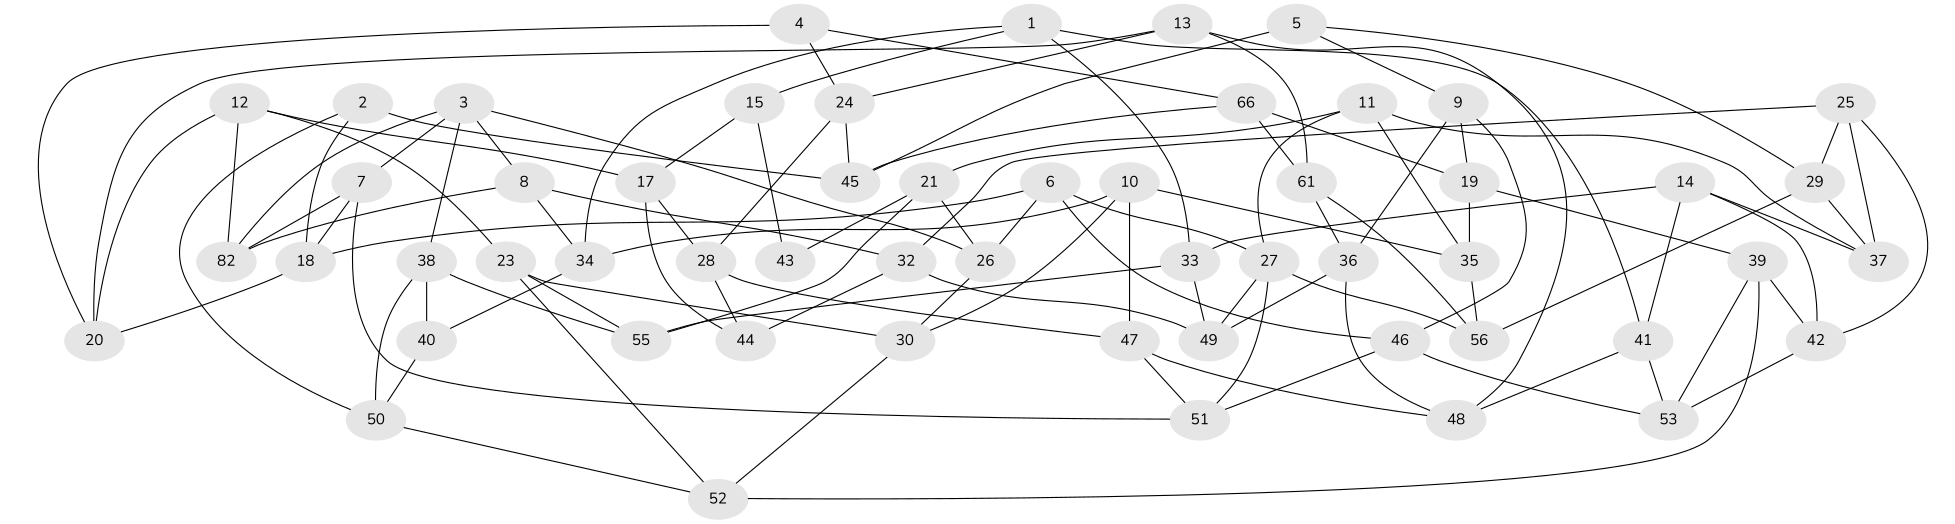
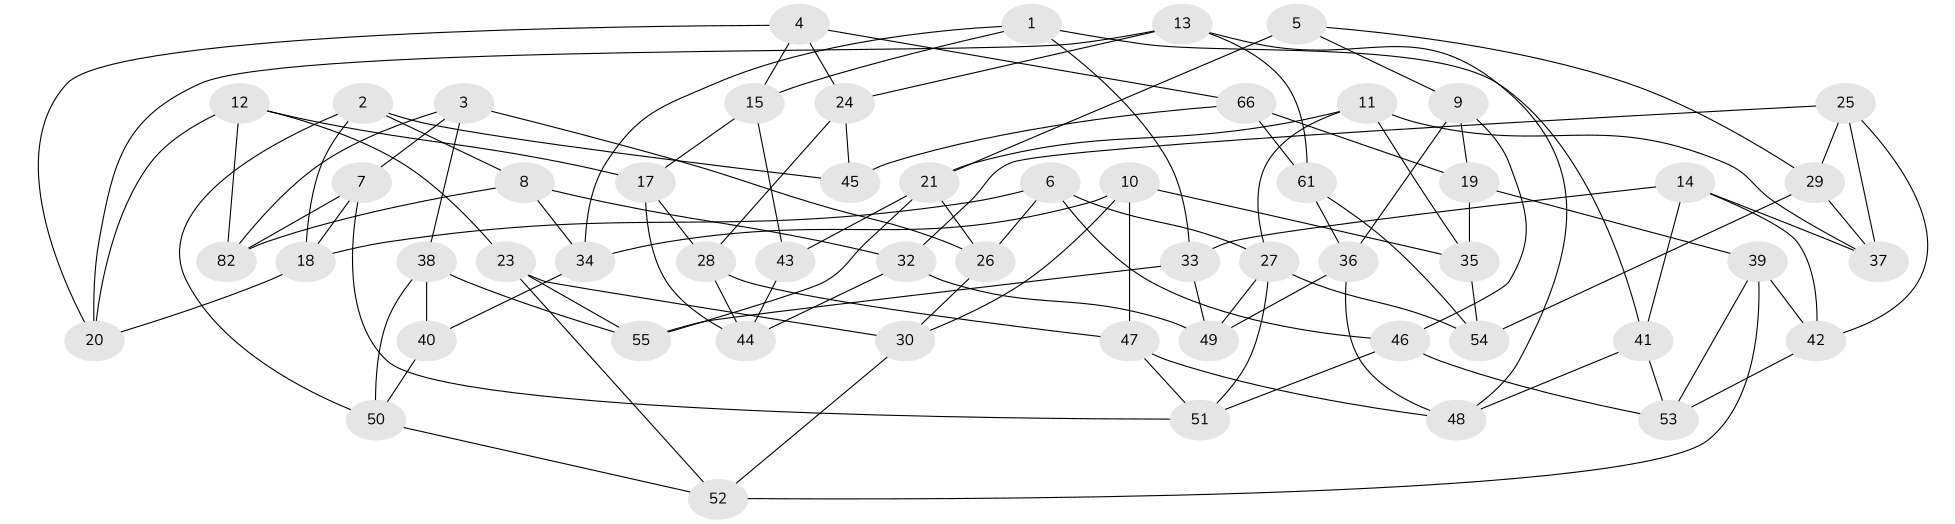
none -> (773, 70)
(1065, 84) -> (1113, 103)
(494, 143) -> (464, 153)
none -> (765, 301)
(1479, 341) -> (1479, 341)
